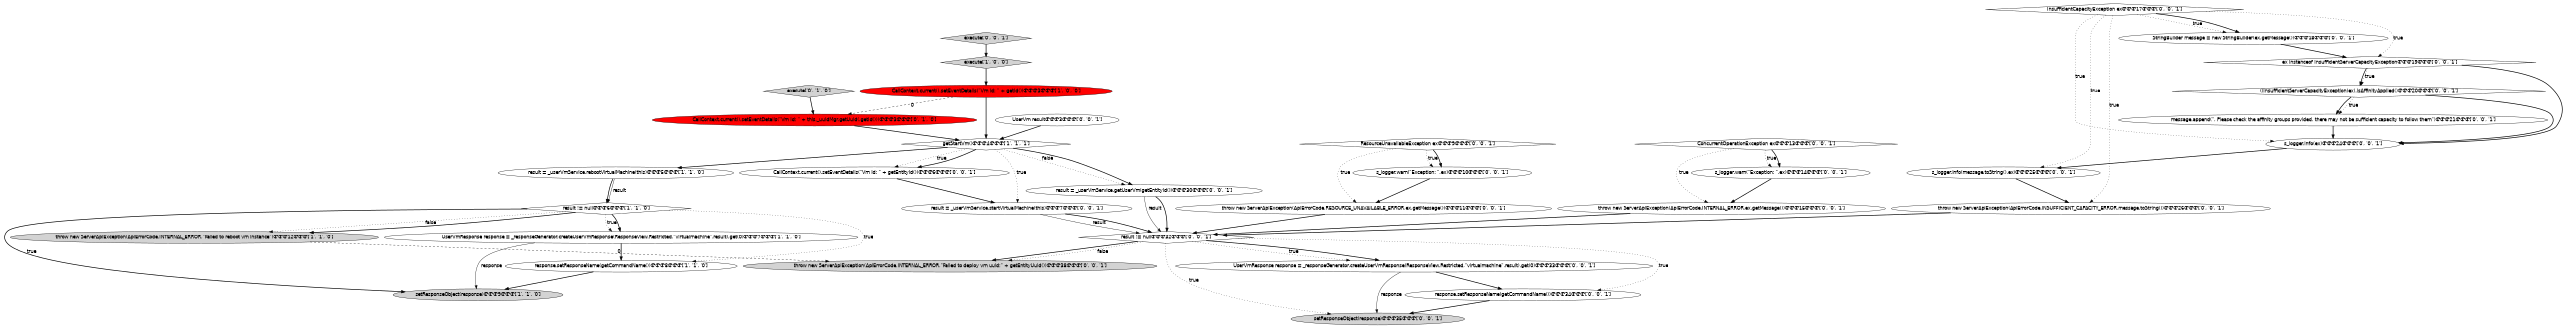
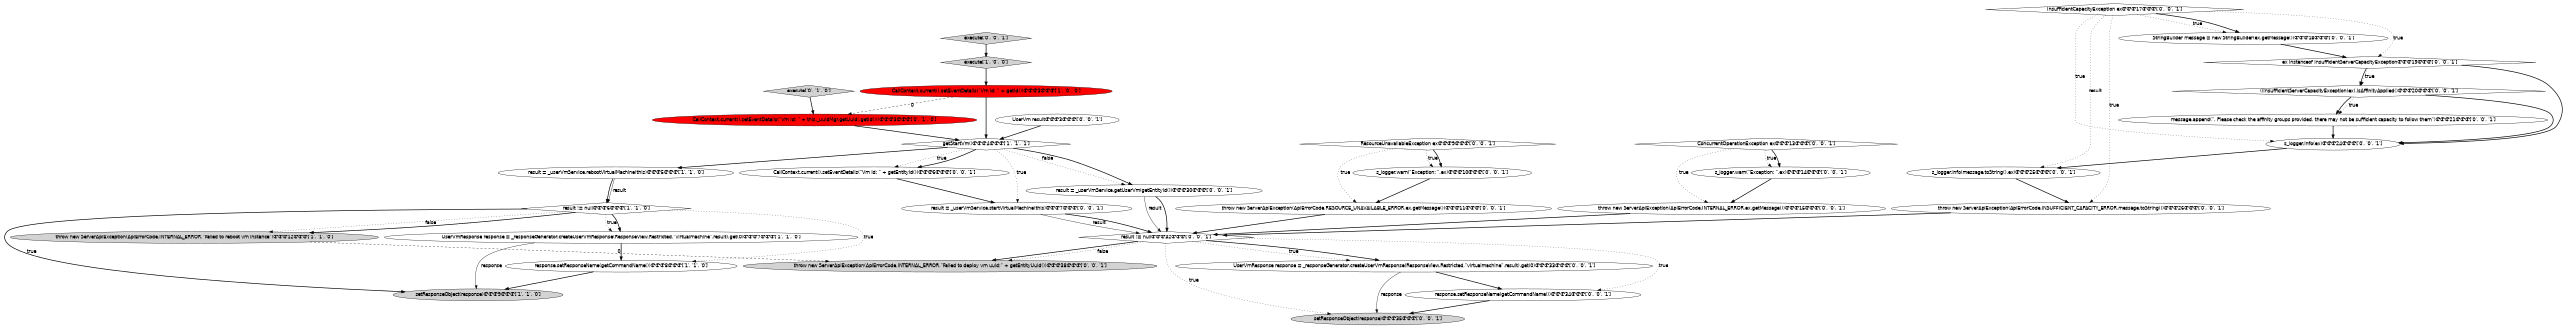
(2095, 91) -> (2095, 91)
